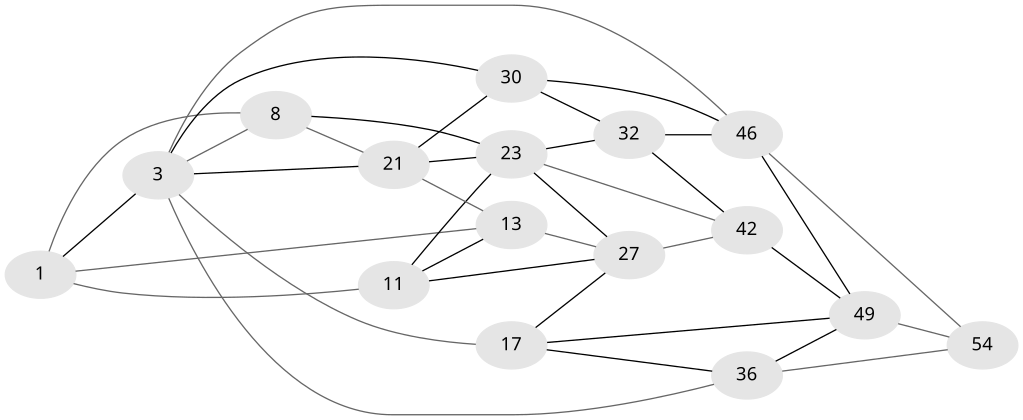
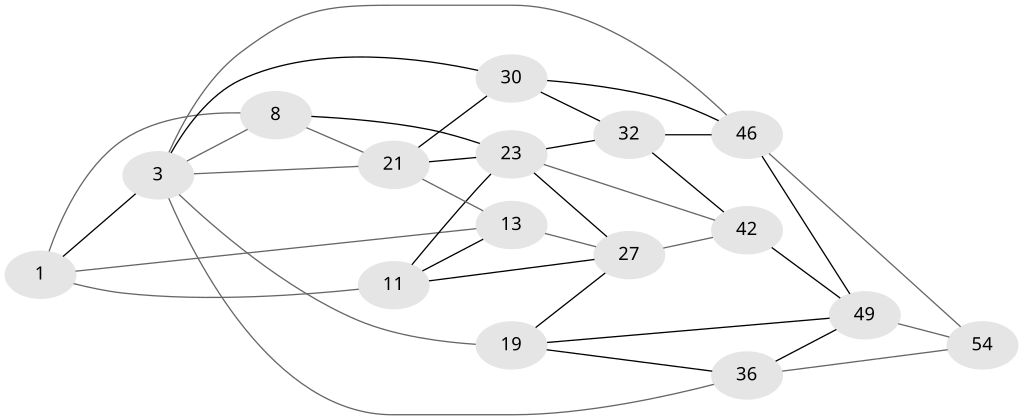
(276, 170) -> (276, 170)
(512, 345) -> (512, 345)
